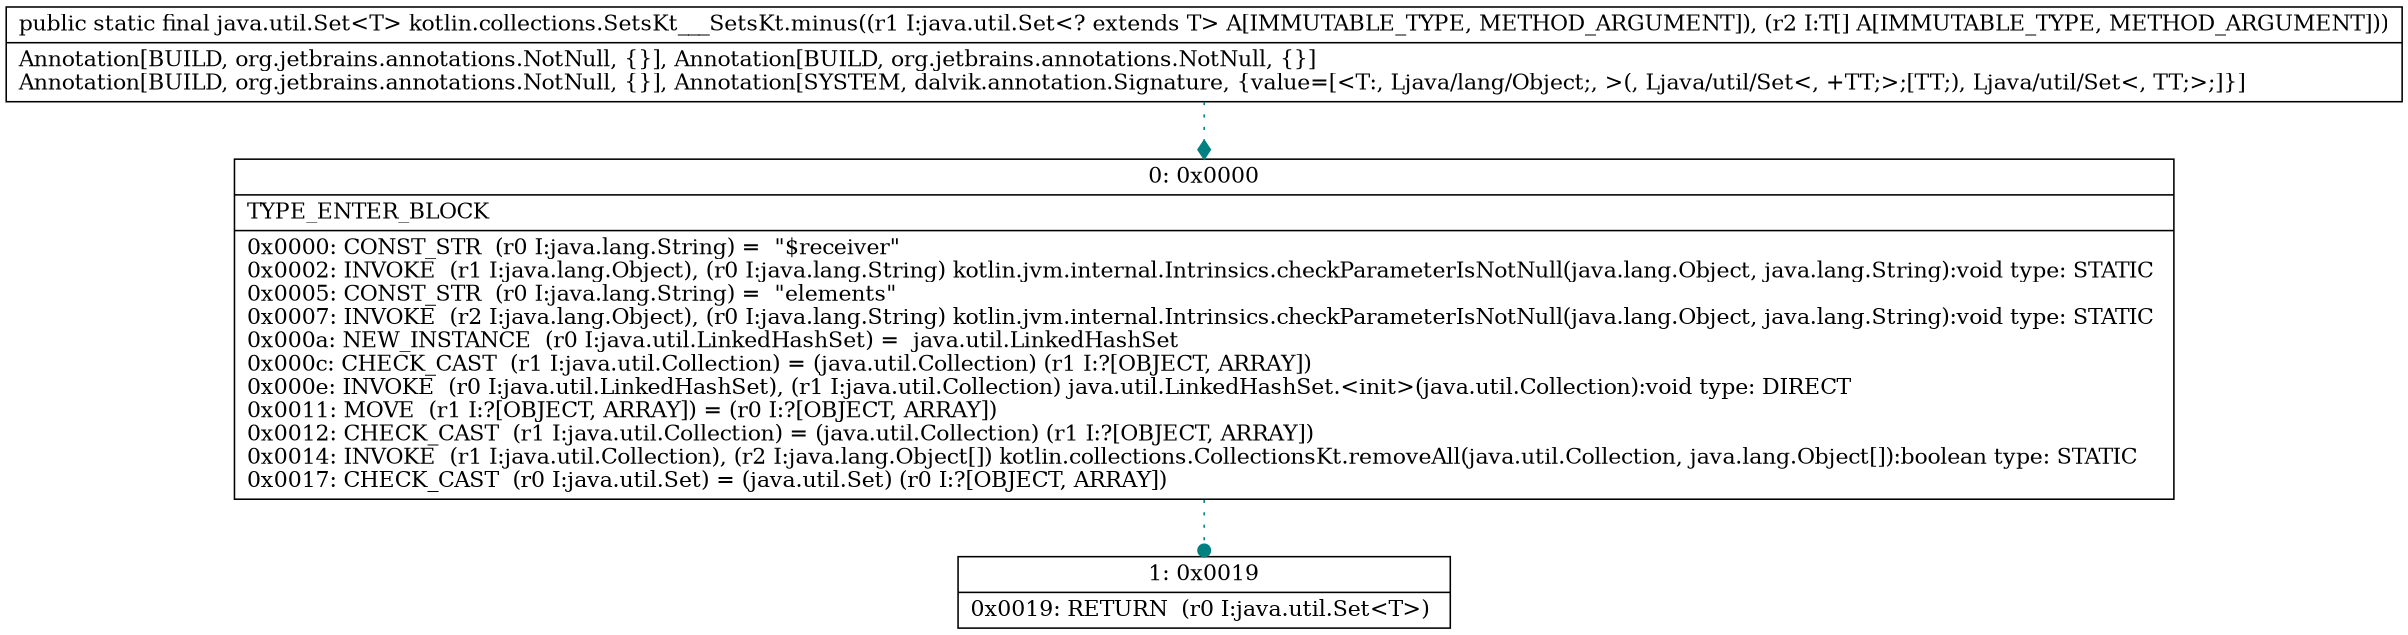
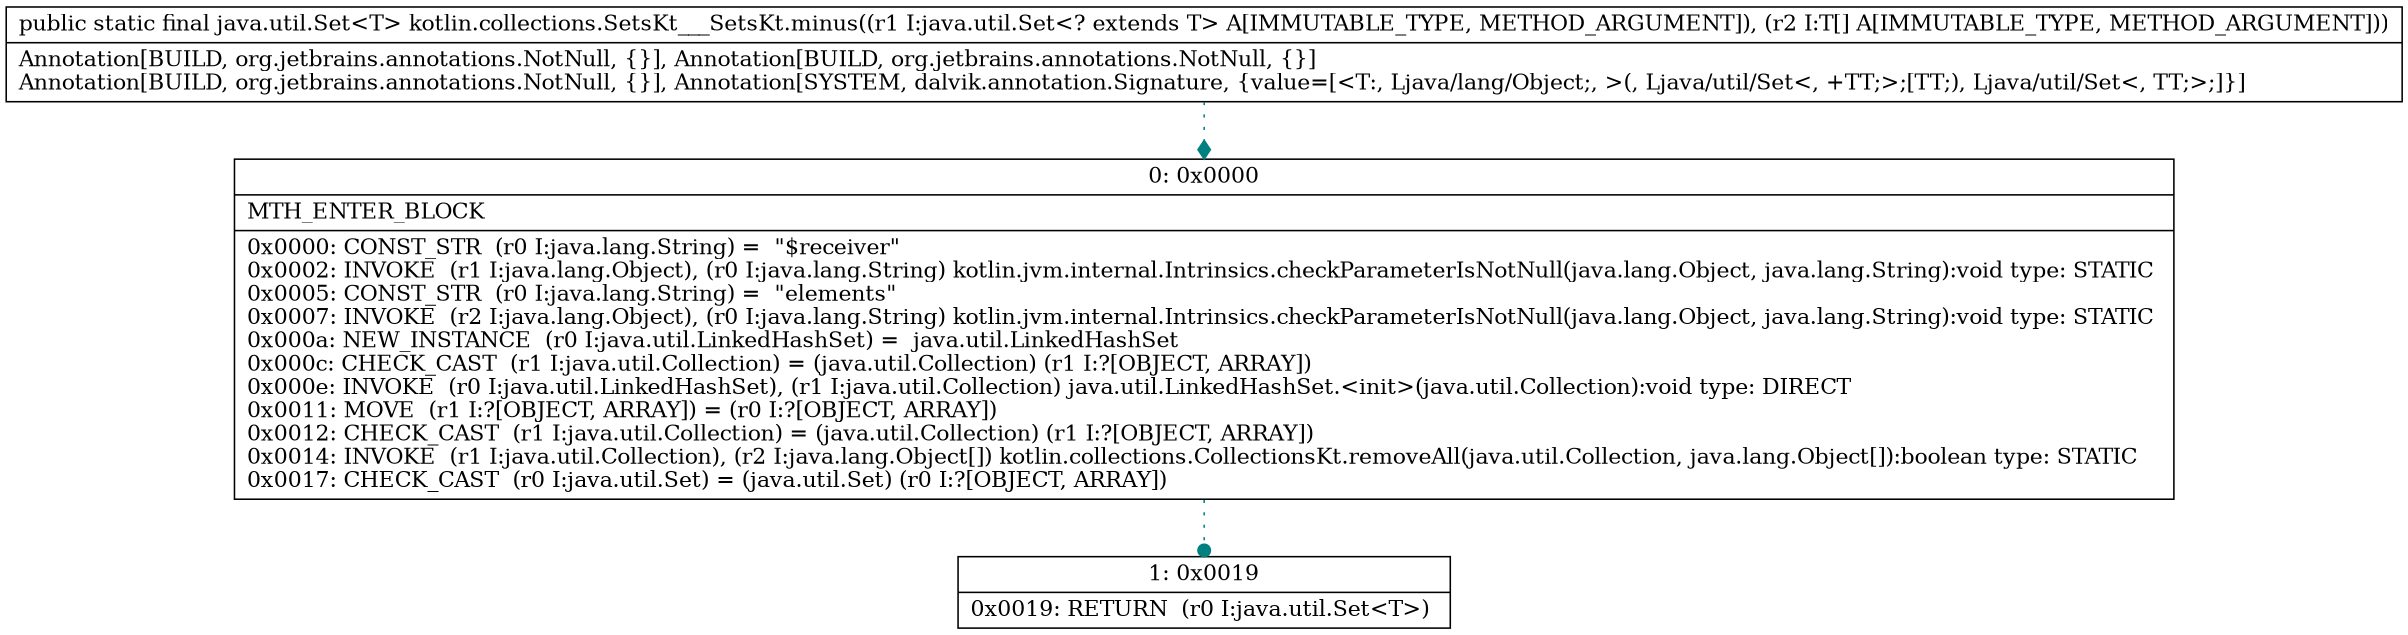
(369, 212) -> (366, 212)
